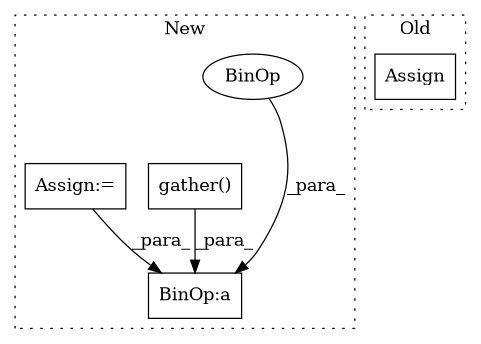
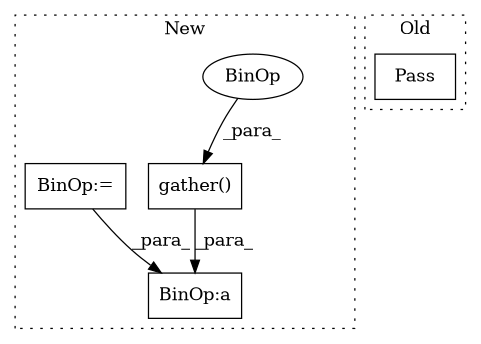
(415, 77) -> (415, 77)
(286, 185) -> (221, 124)
(76, 186) -> (76, 186)
